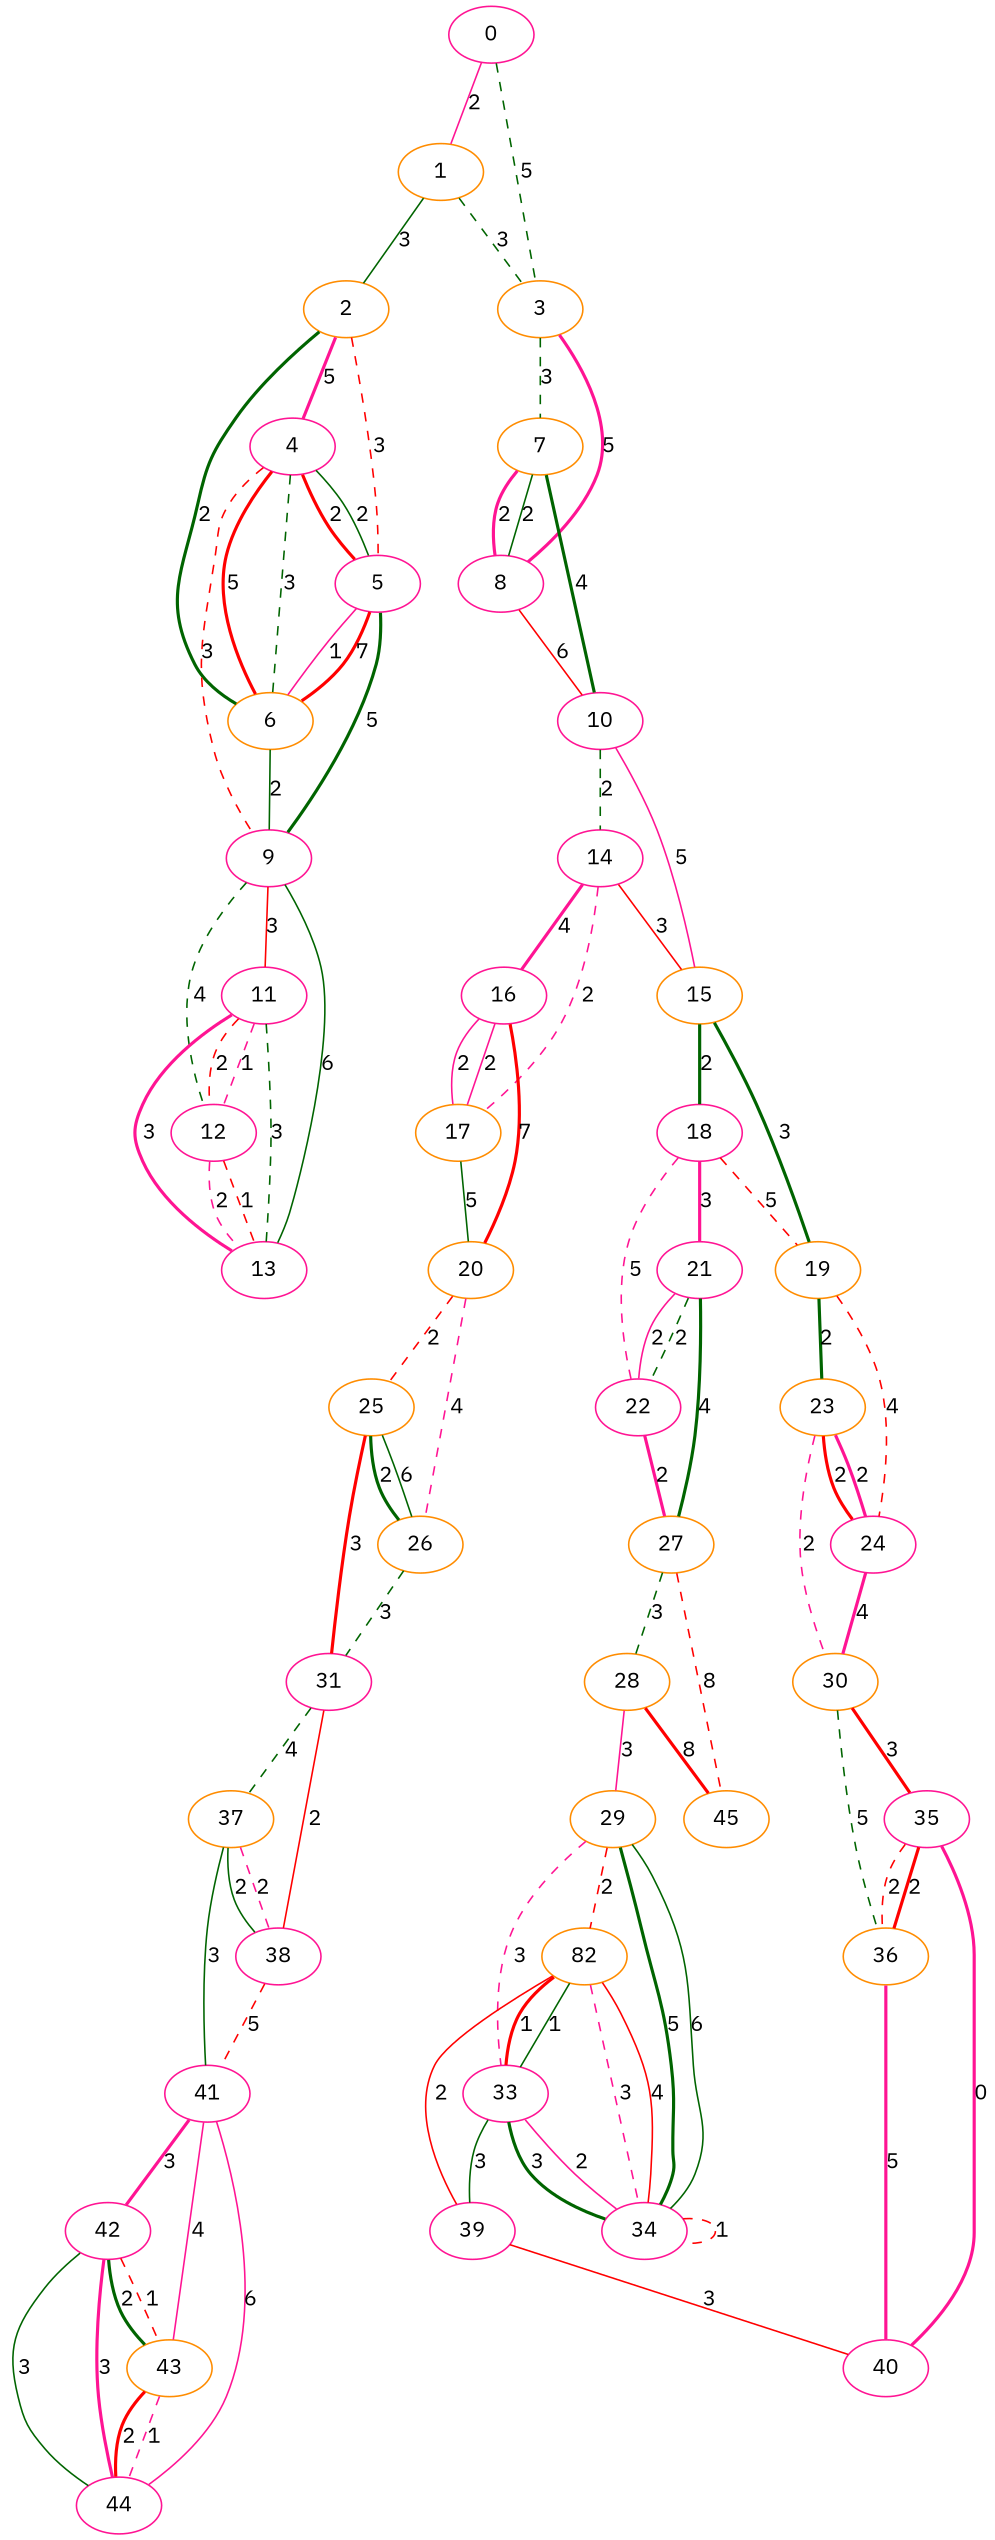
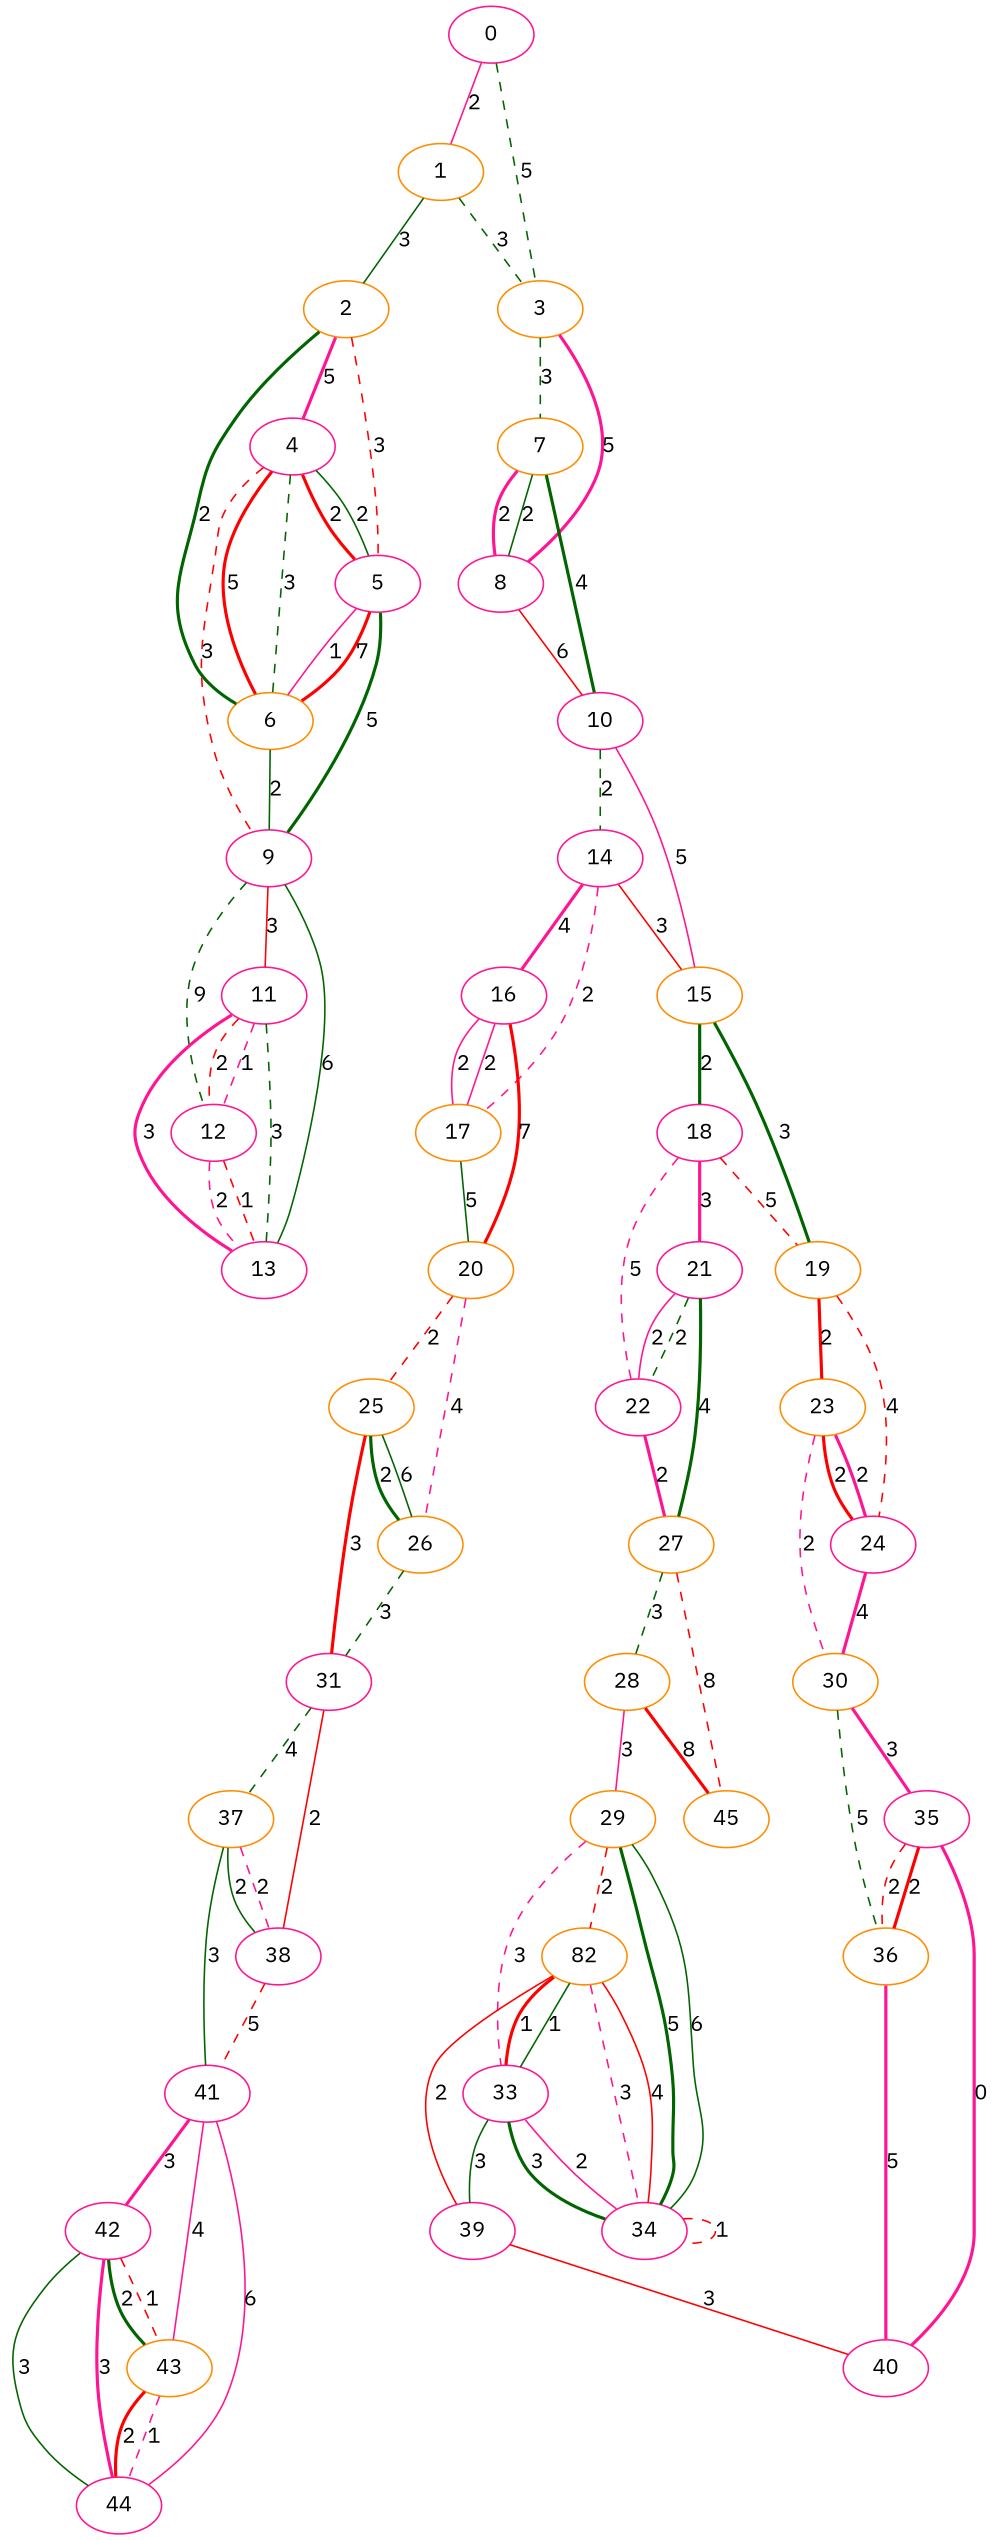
(200, 996) -> (200, 996)
(820, 1339) -> (820, 1339)
(881, 1750) -> (881, 1750)
